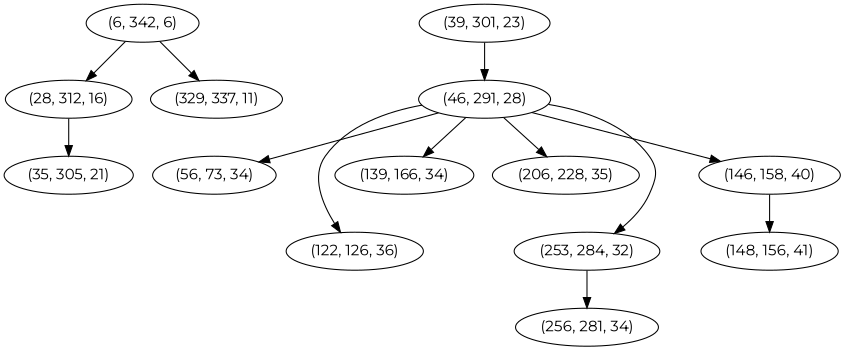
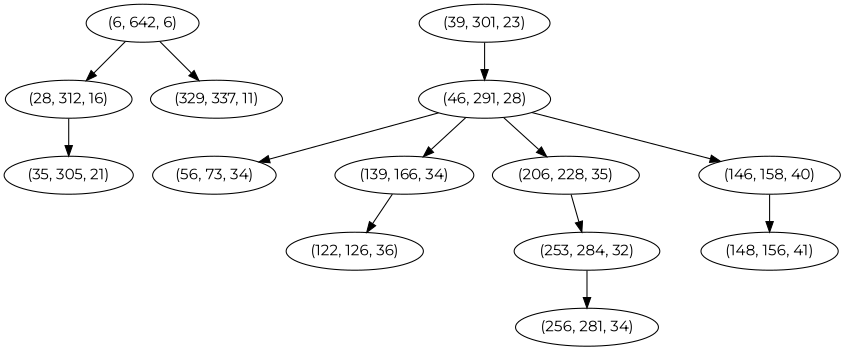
(143, 23) -> (143, 23)
(329, 151) -> (383, 209)
(645, 151) -> (575, 208)
